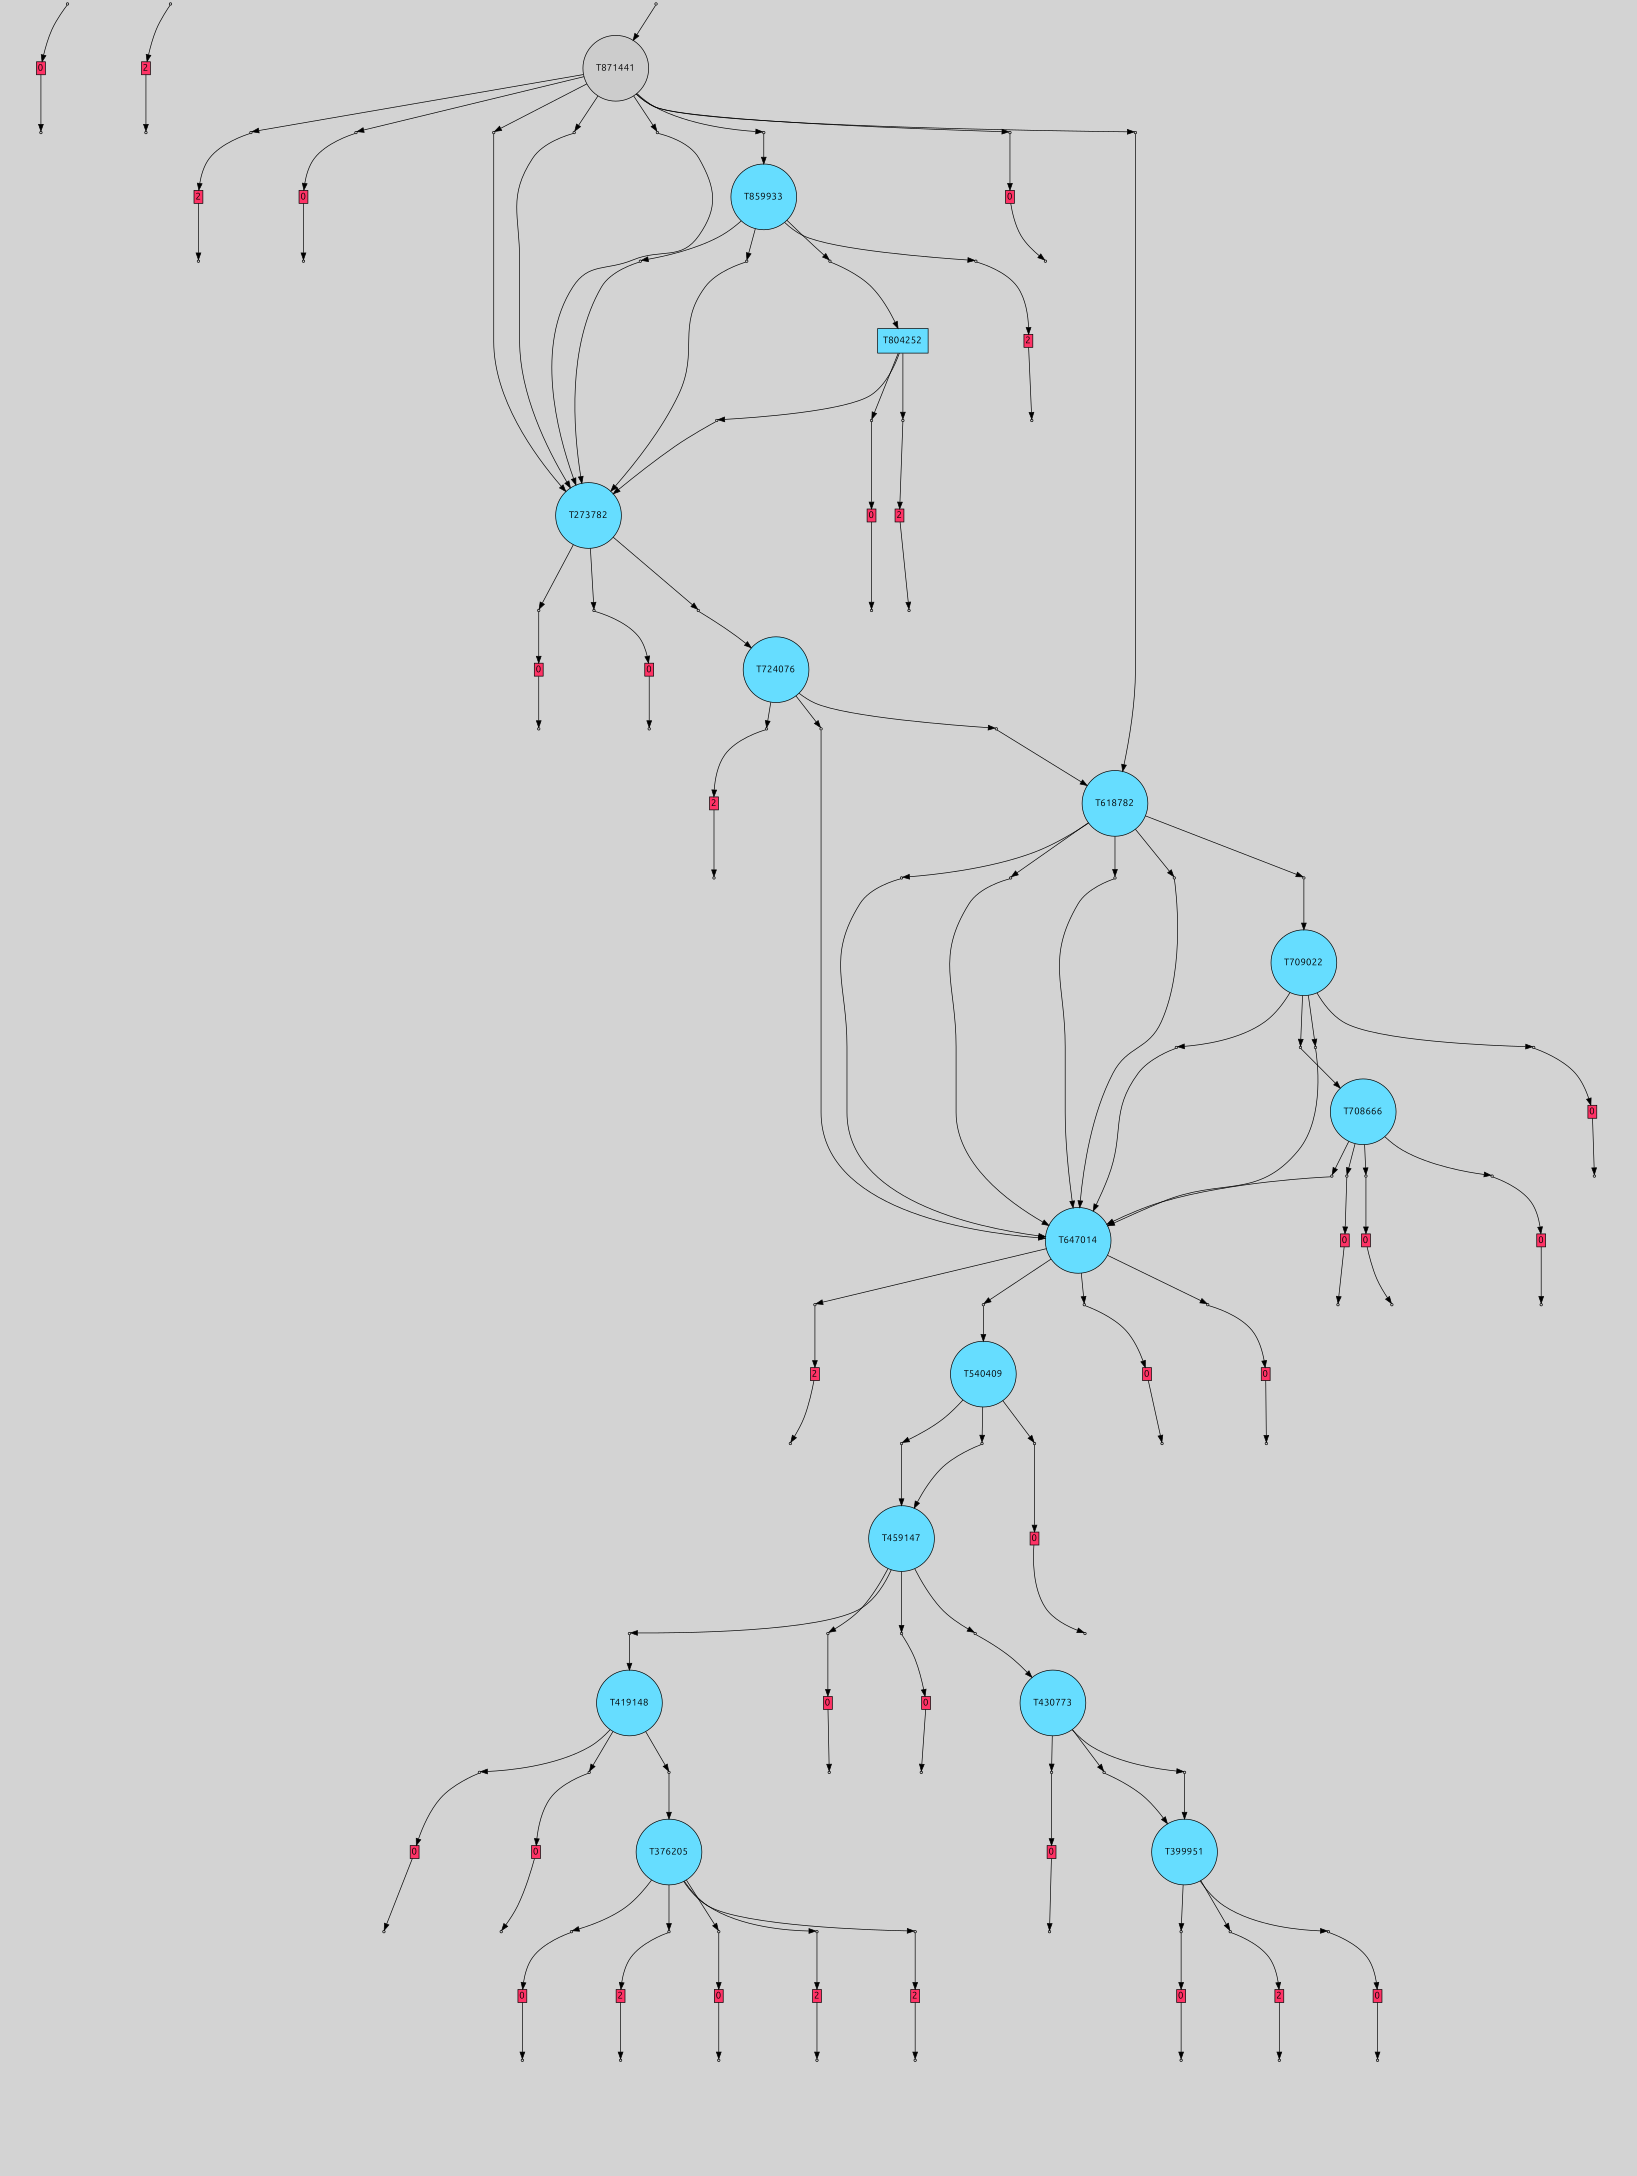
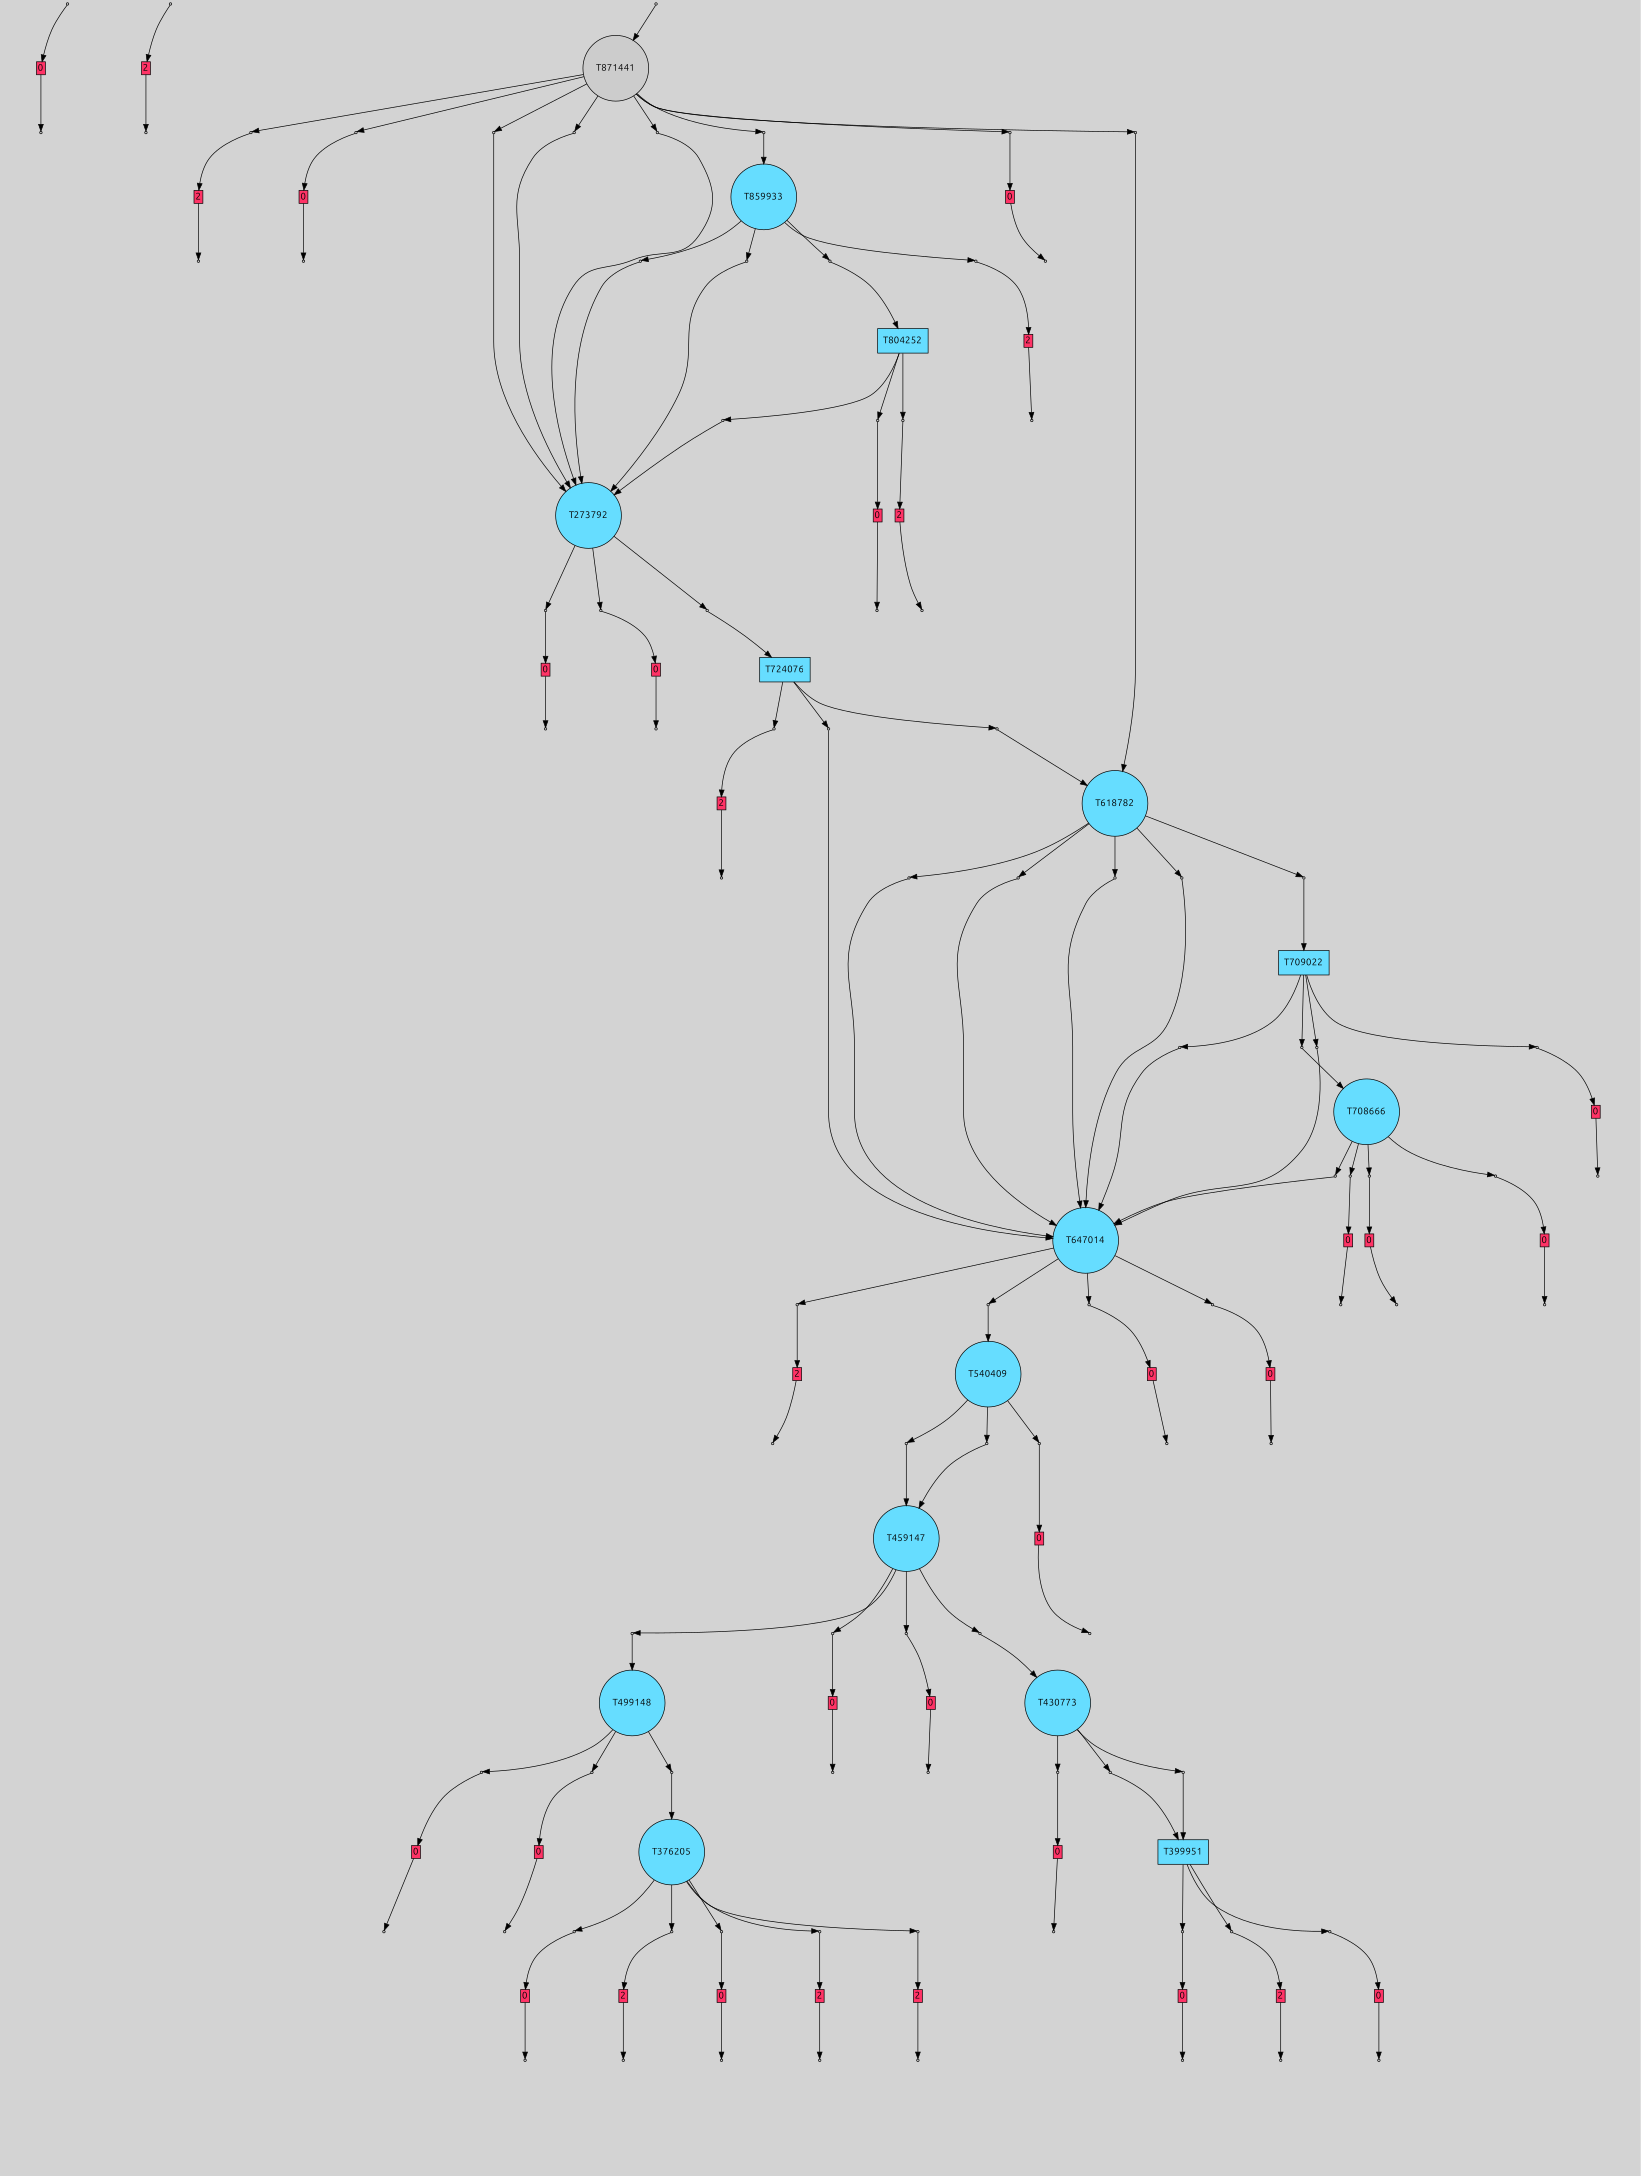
(589, 515) -> (589, 515)
(776, 670) -> (785, 670)
(1304, 963) -> (1304, 963)
(629, 1703) -> (632, 1703)
(1185, 1852) -> (1183, 1852)
